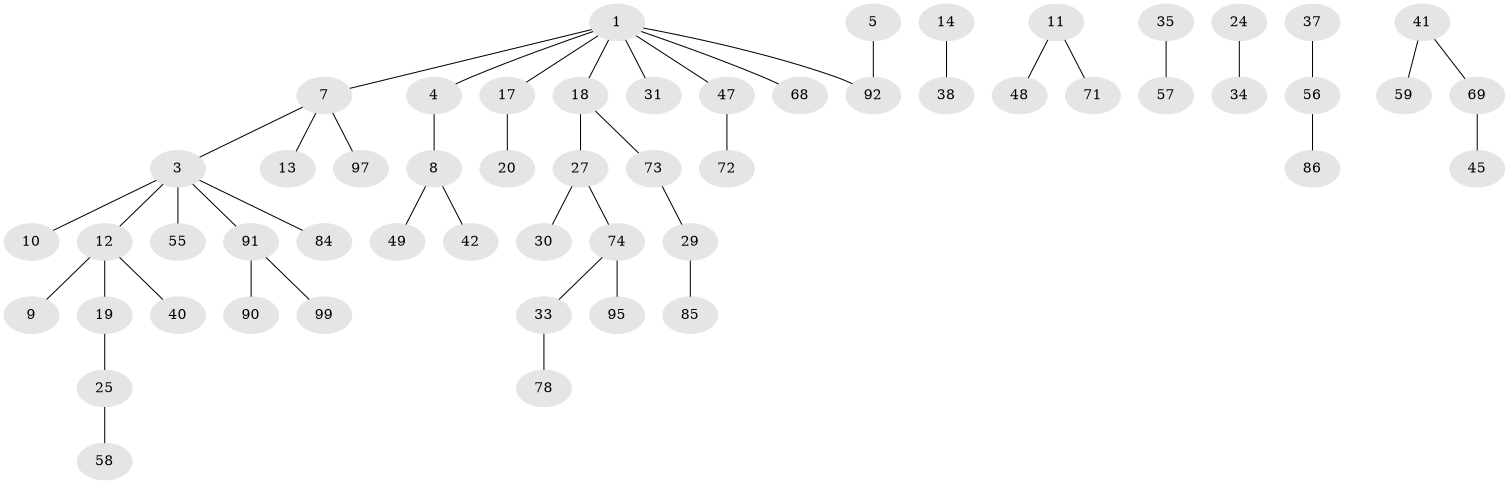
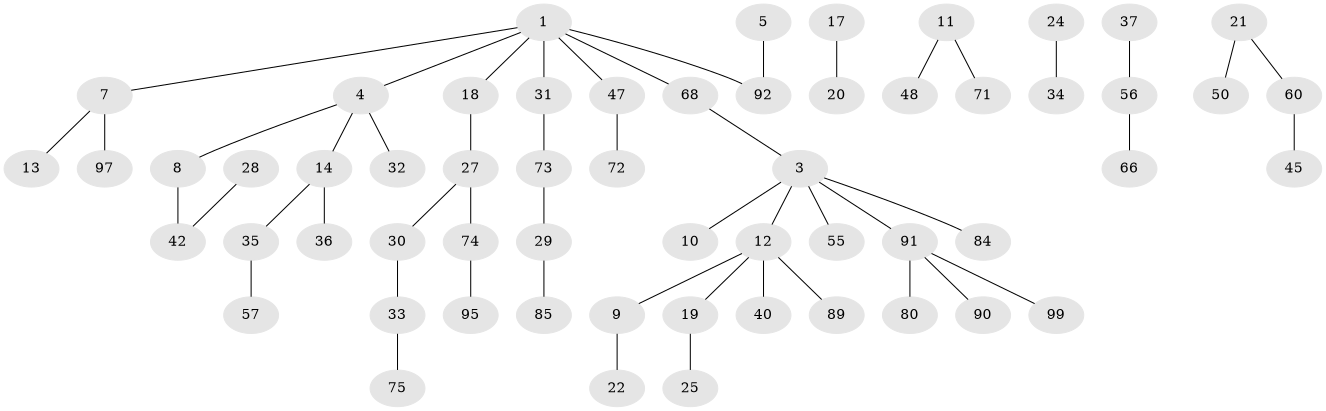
(1422, 22) -> (1239, 22)
(562, 59) -> none
(947, 96) -> (324, 242)
(1404, 96) -> (1221, 96)
(1477, 96) -> (1294, 96)
(251, 132) -> (745, 132)
none -> (343, 132)
(617, 132) -> (544, 132)
none -> (251, 169)
none -> (398, 169)
(1313, 169) -> (1130, 169)
none -> (288, 205)
(398, 242) -> none
(581, 278) -> (398, 279)
none -> (837, 315)
none -> (910, 315)
(544, 388) -> (398, 388)
none -> (617, 388)
(105, 462) -> none
